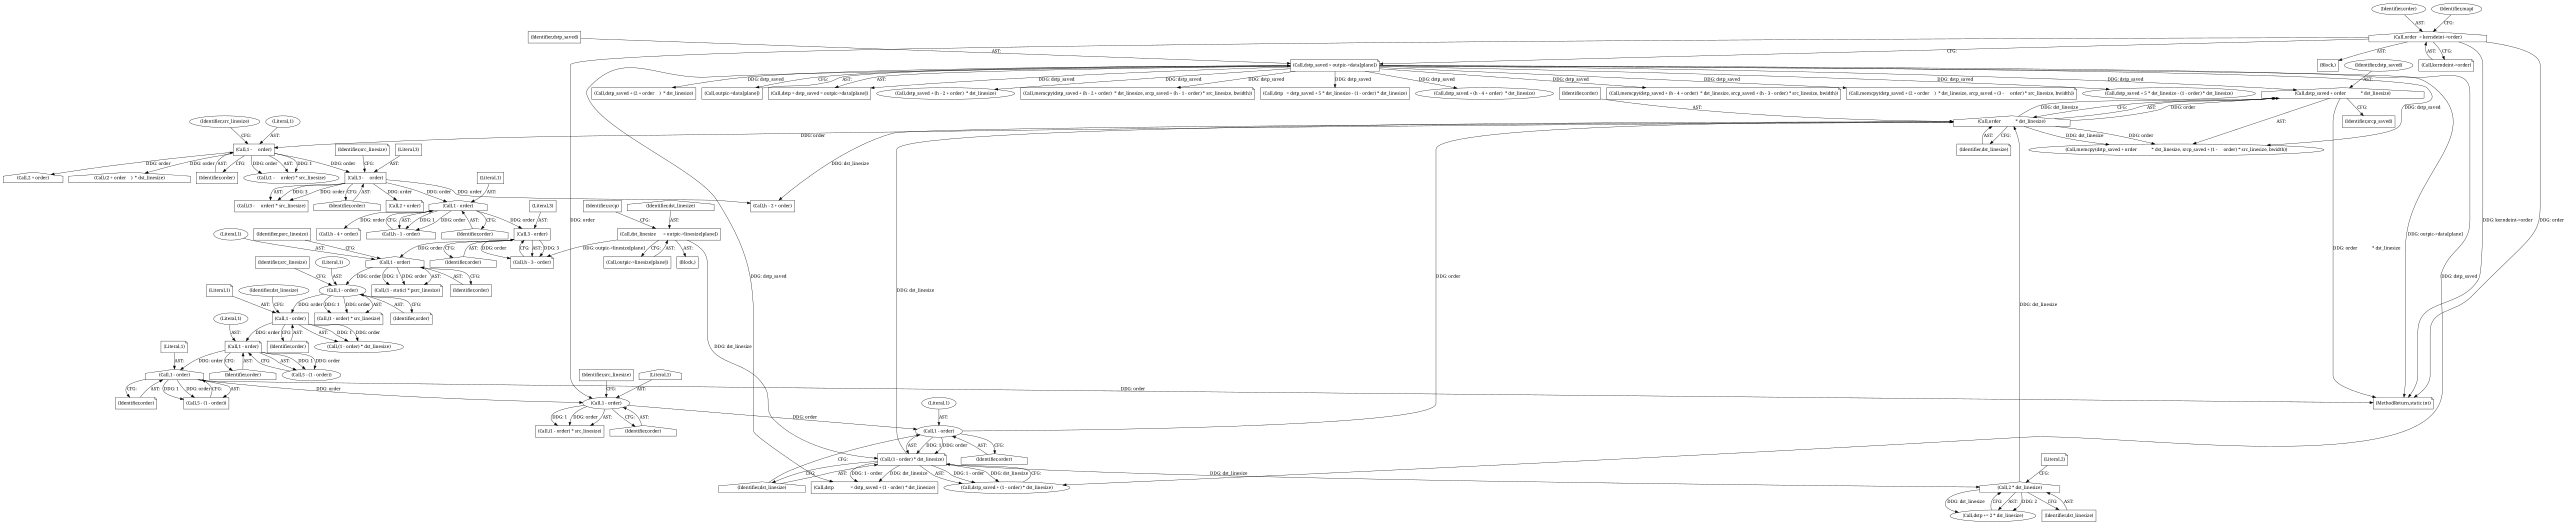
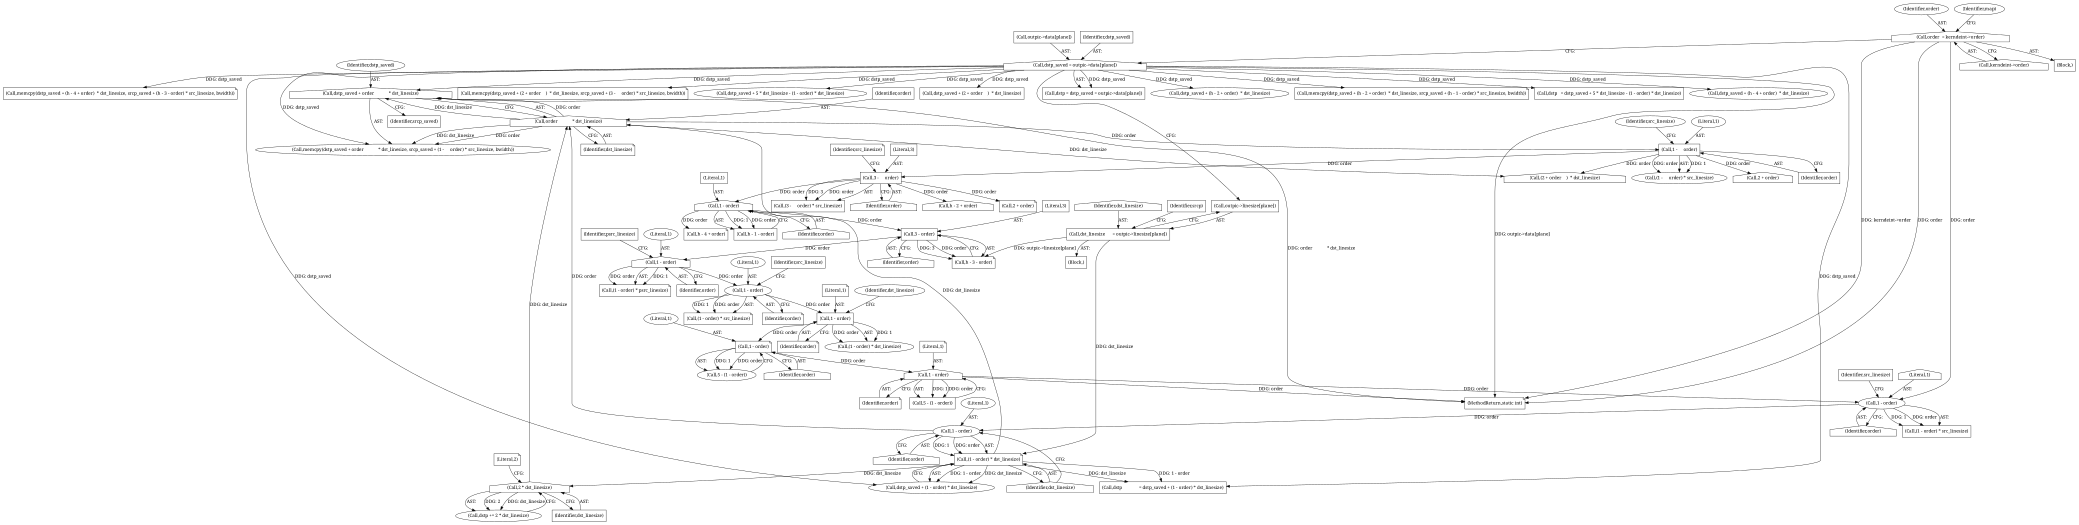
(1335, 65) -> (1075, 65)
(2446, 65) -> (2004, 65)
(1024, 68) -> (1129, 116)
(1358, 125) -> (1063, 155)
(773, 206) -> (958, 206)
(401, 234) -> (755, 234)
(407, 291) -> (635, 291)
